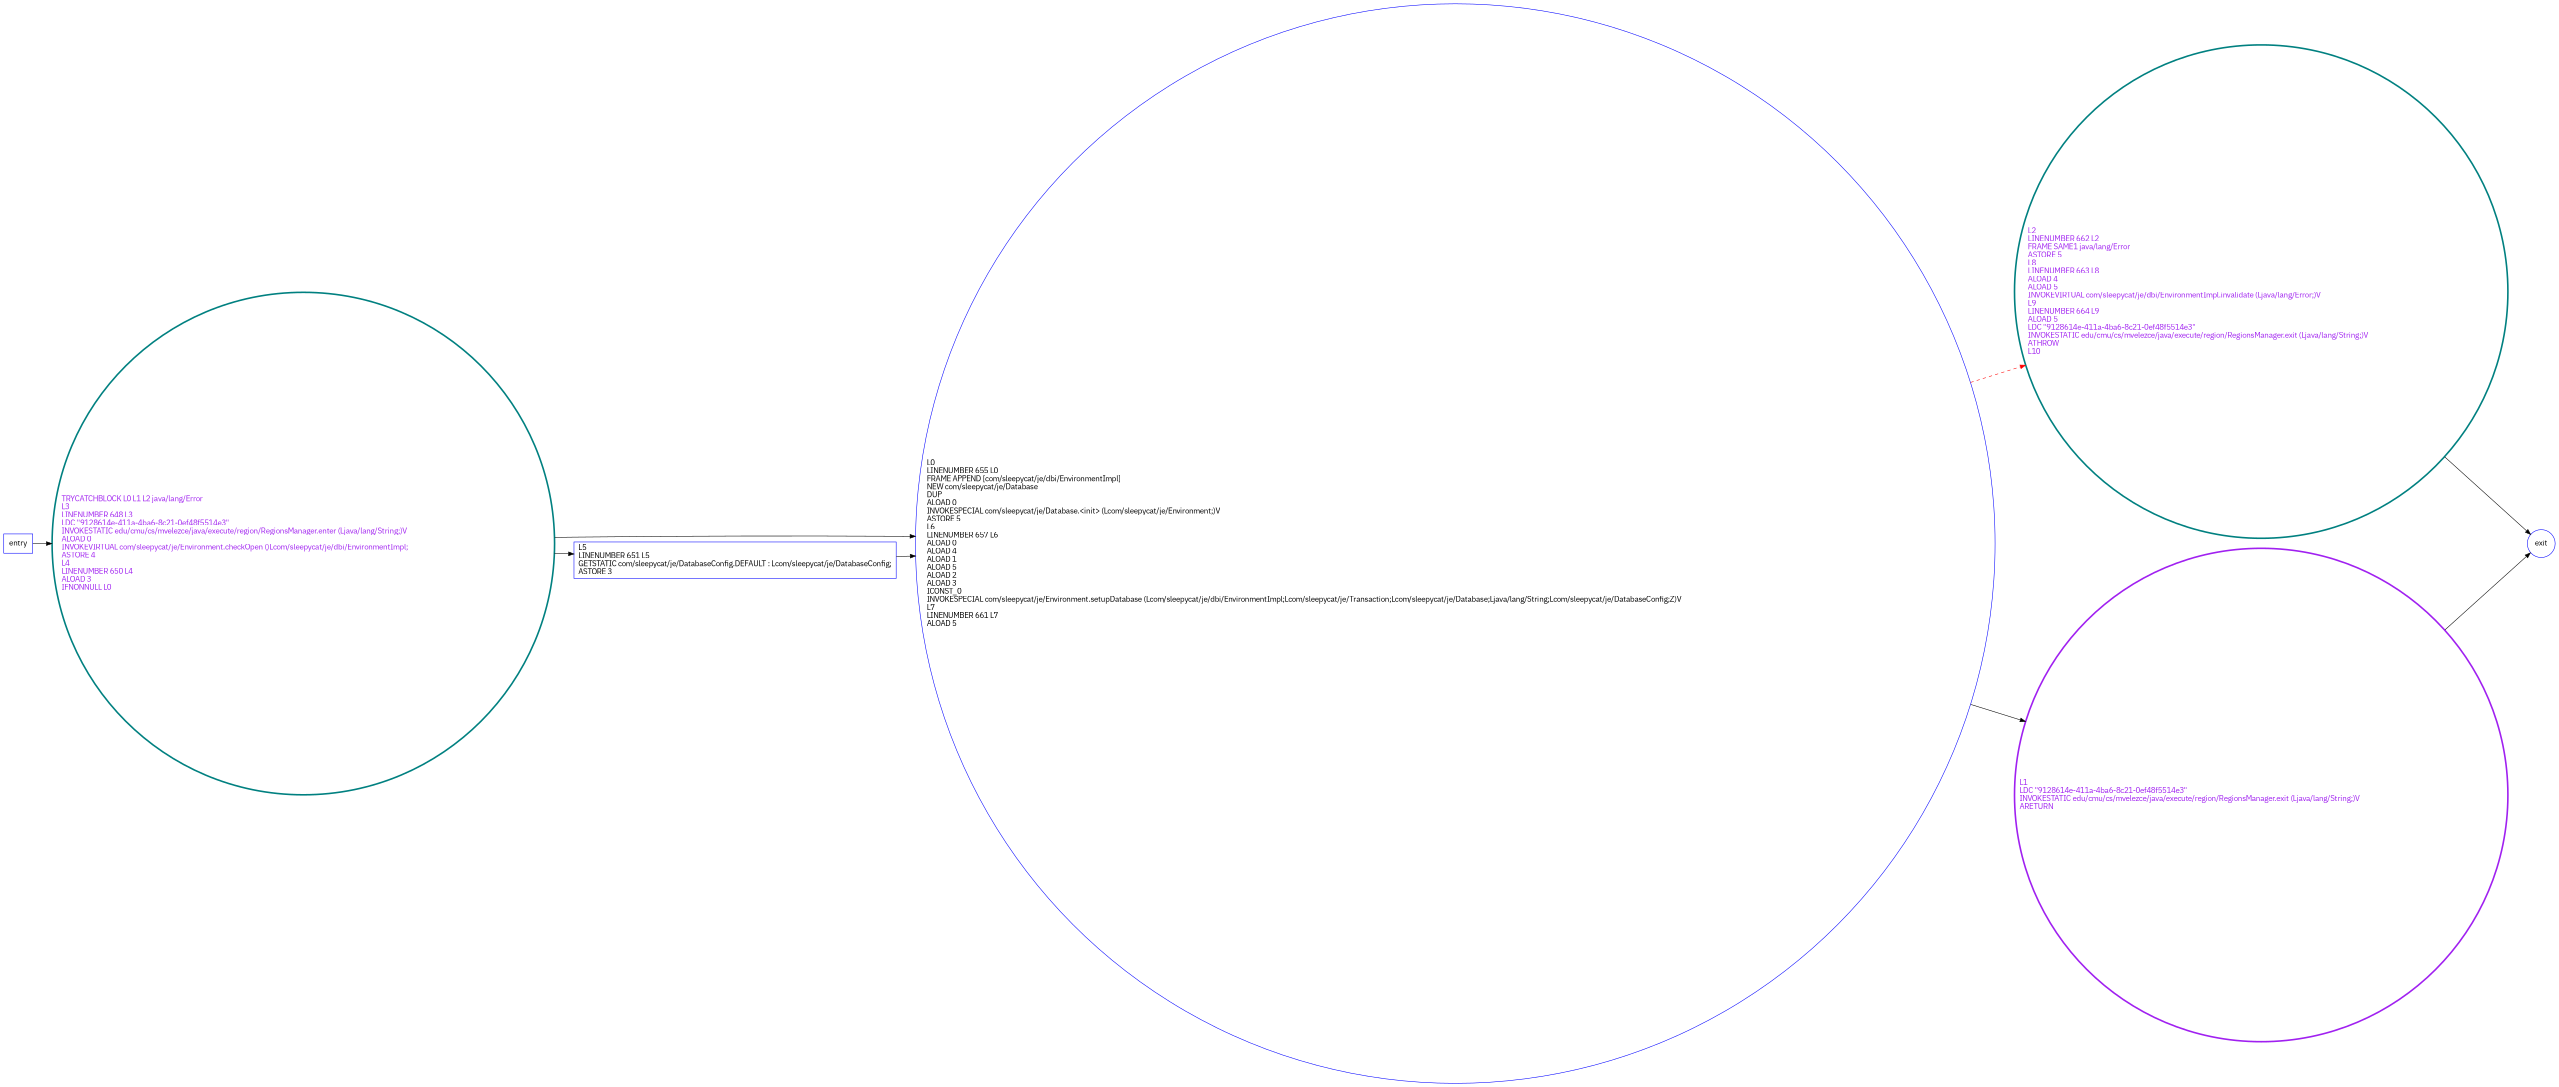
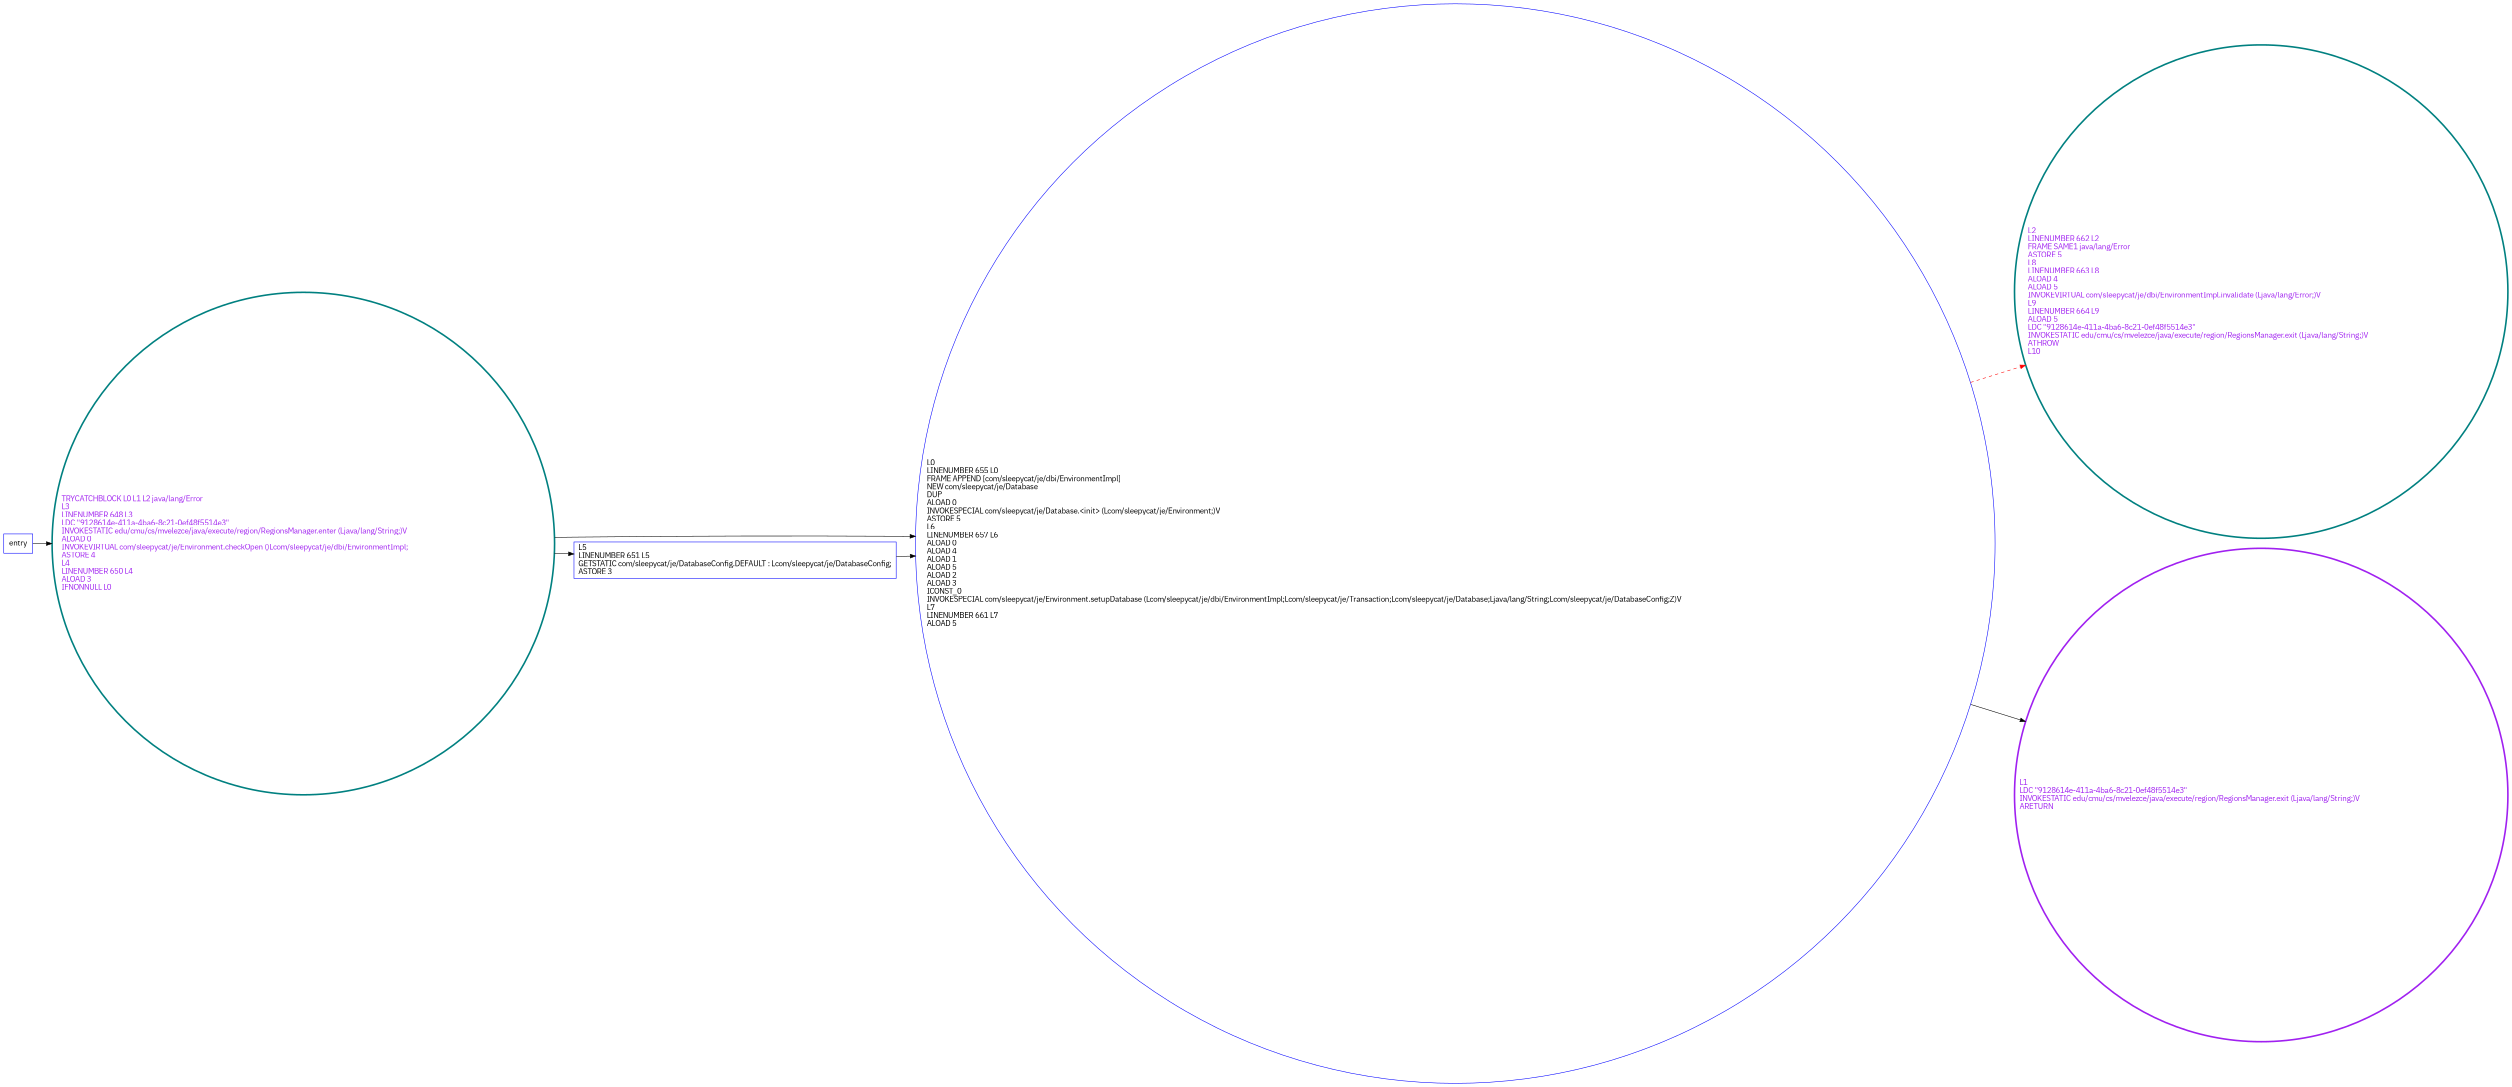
(2541, 544) -> none
